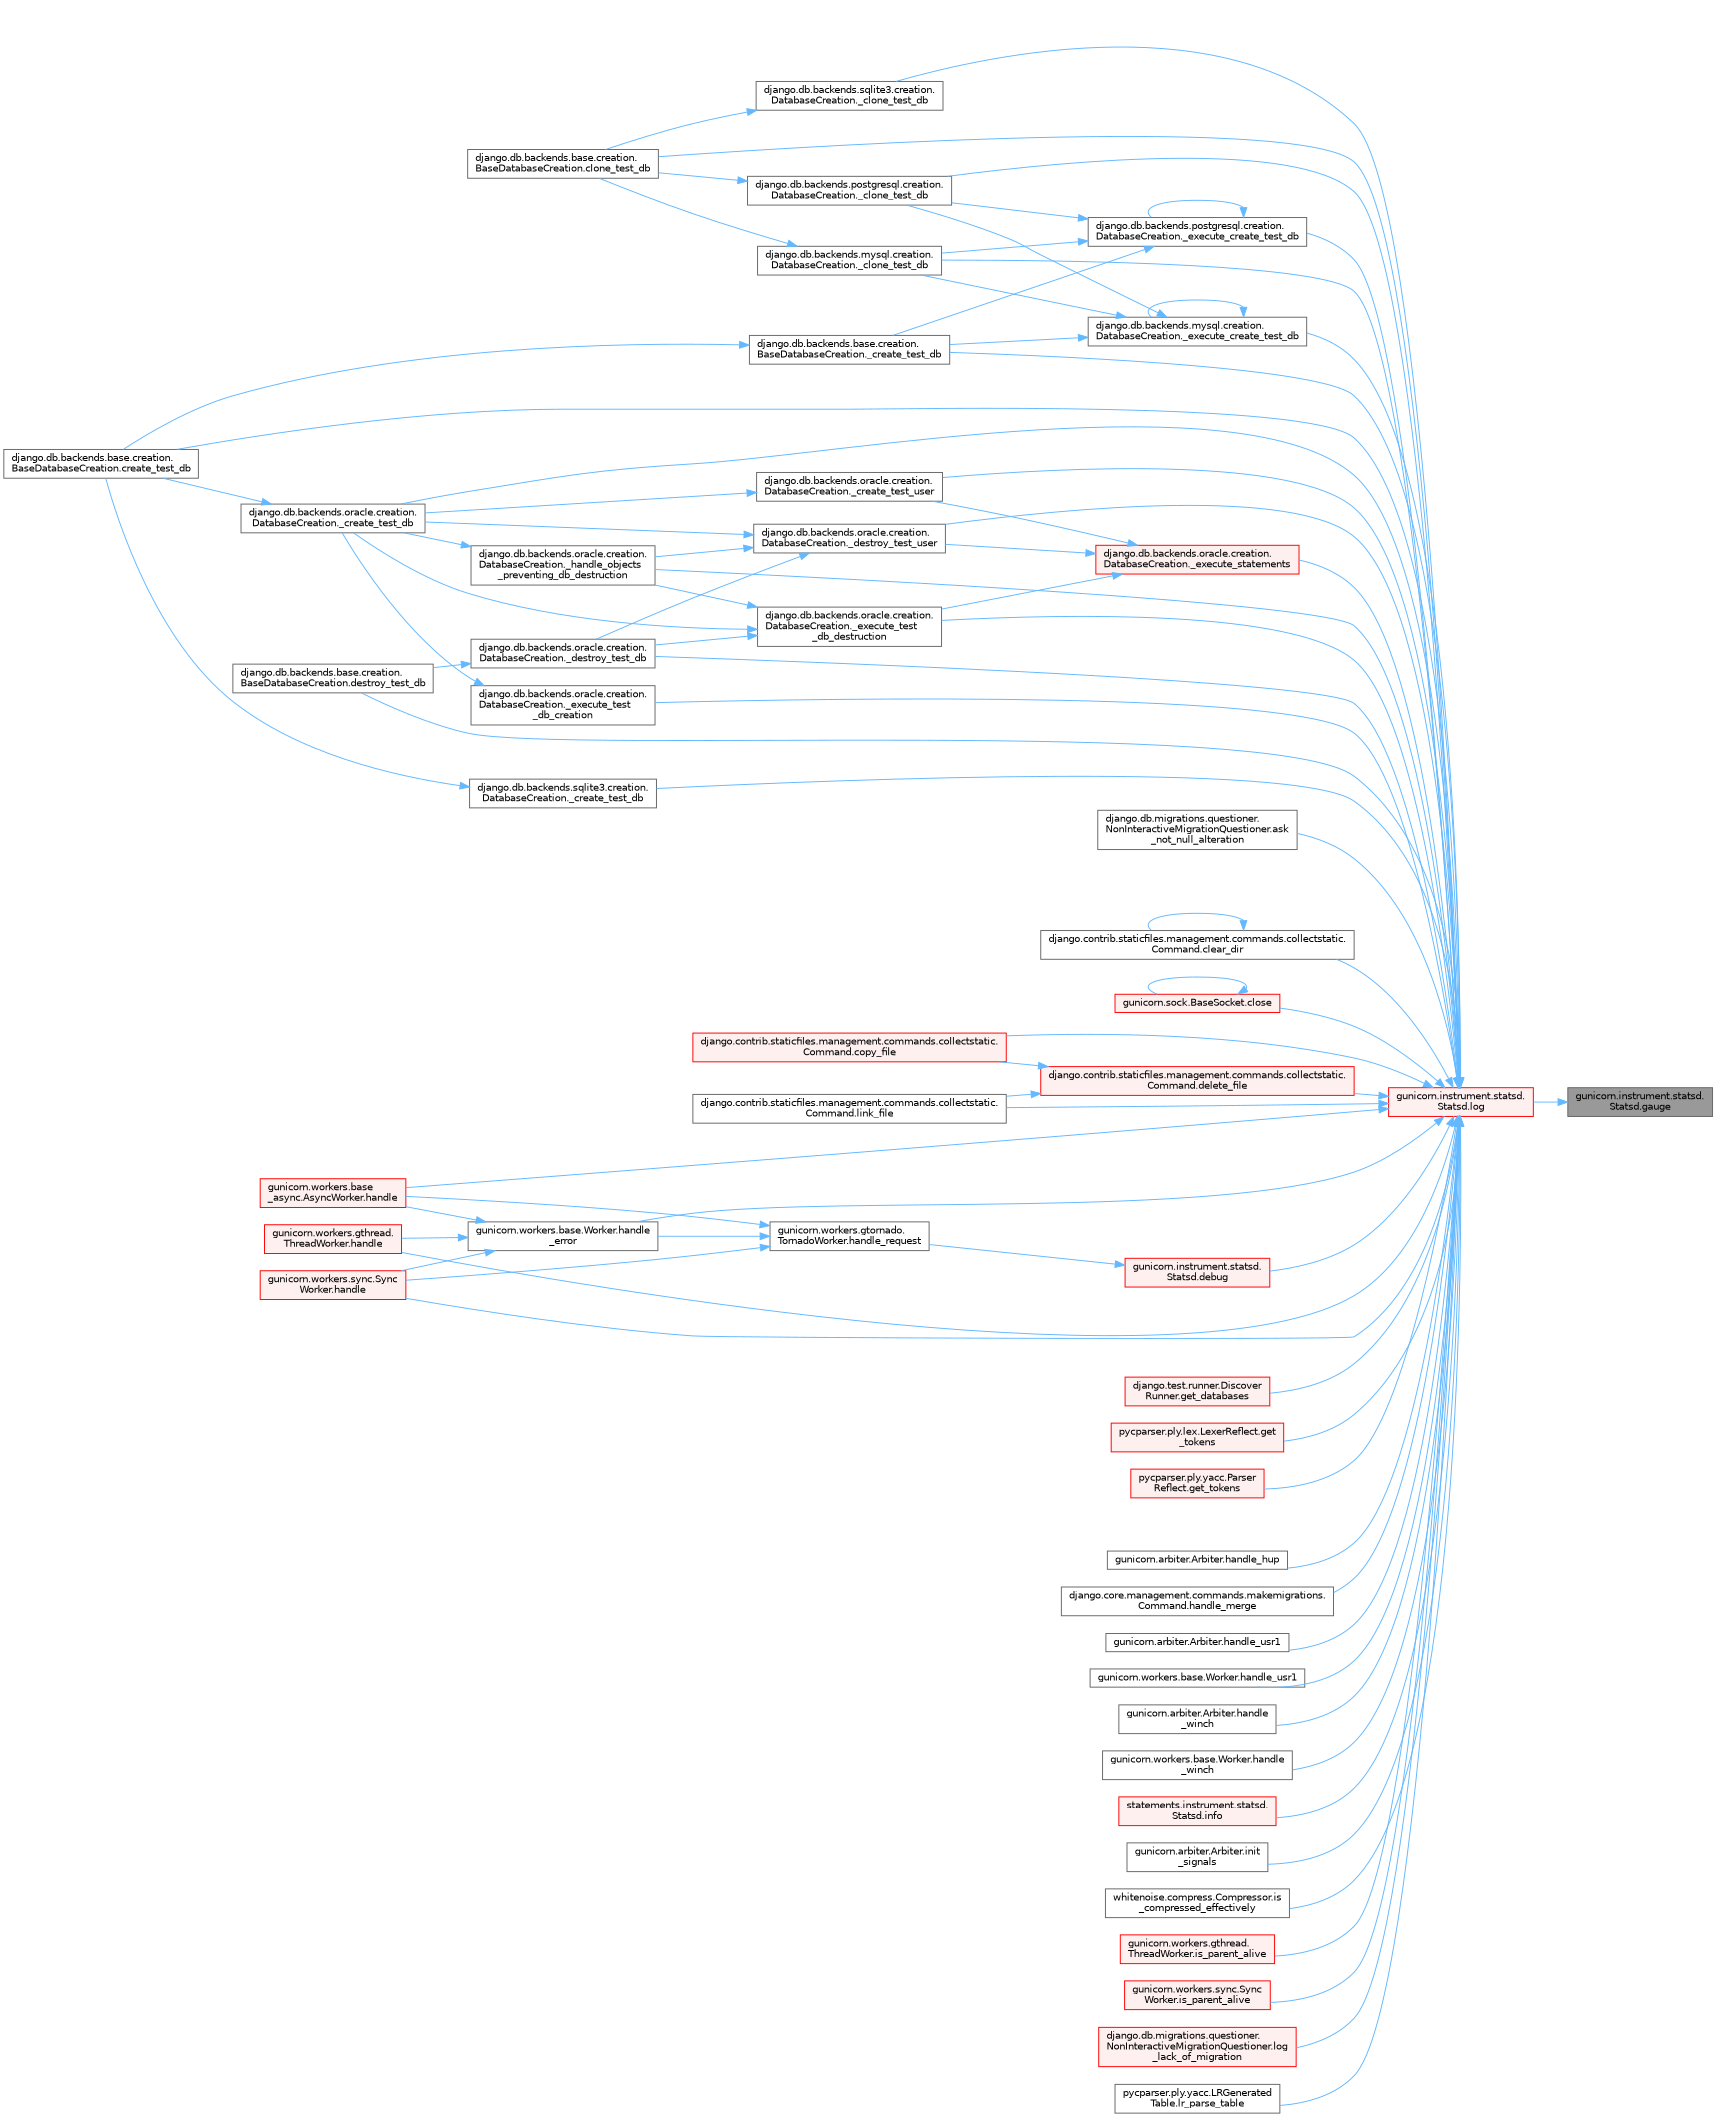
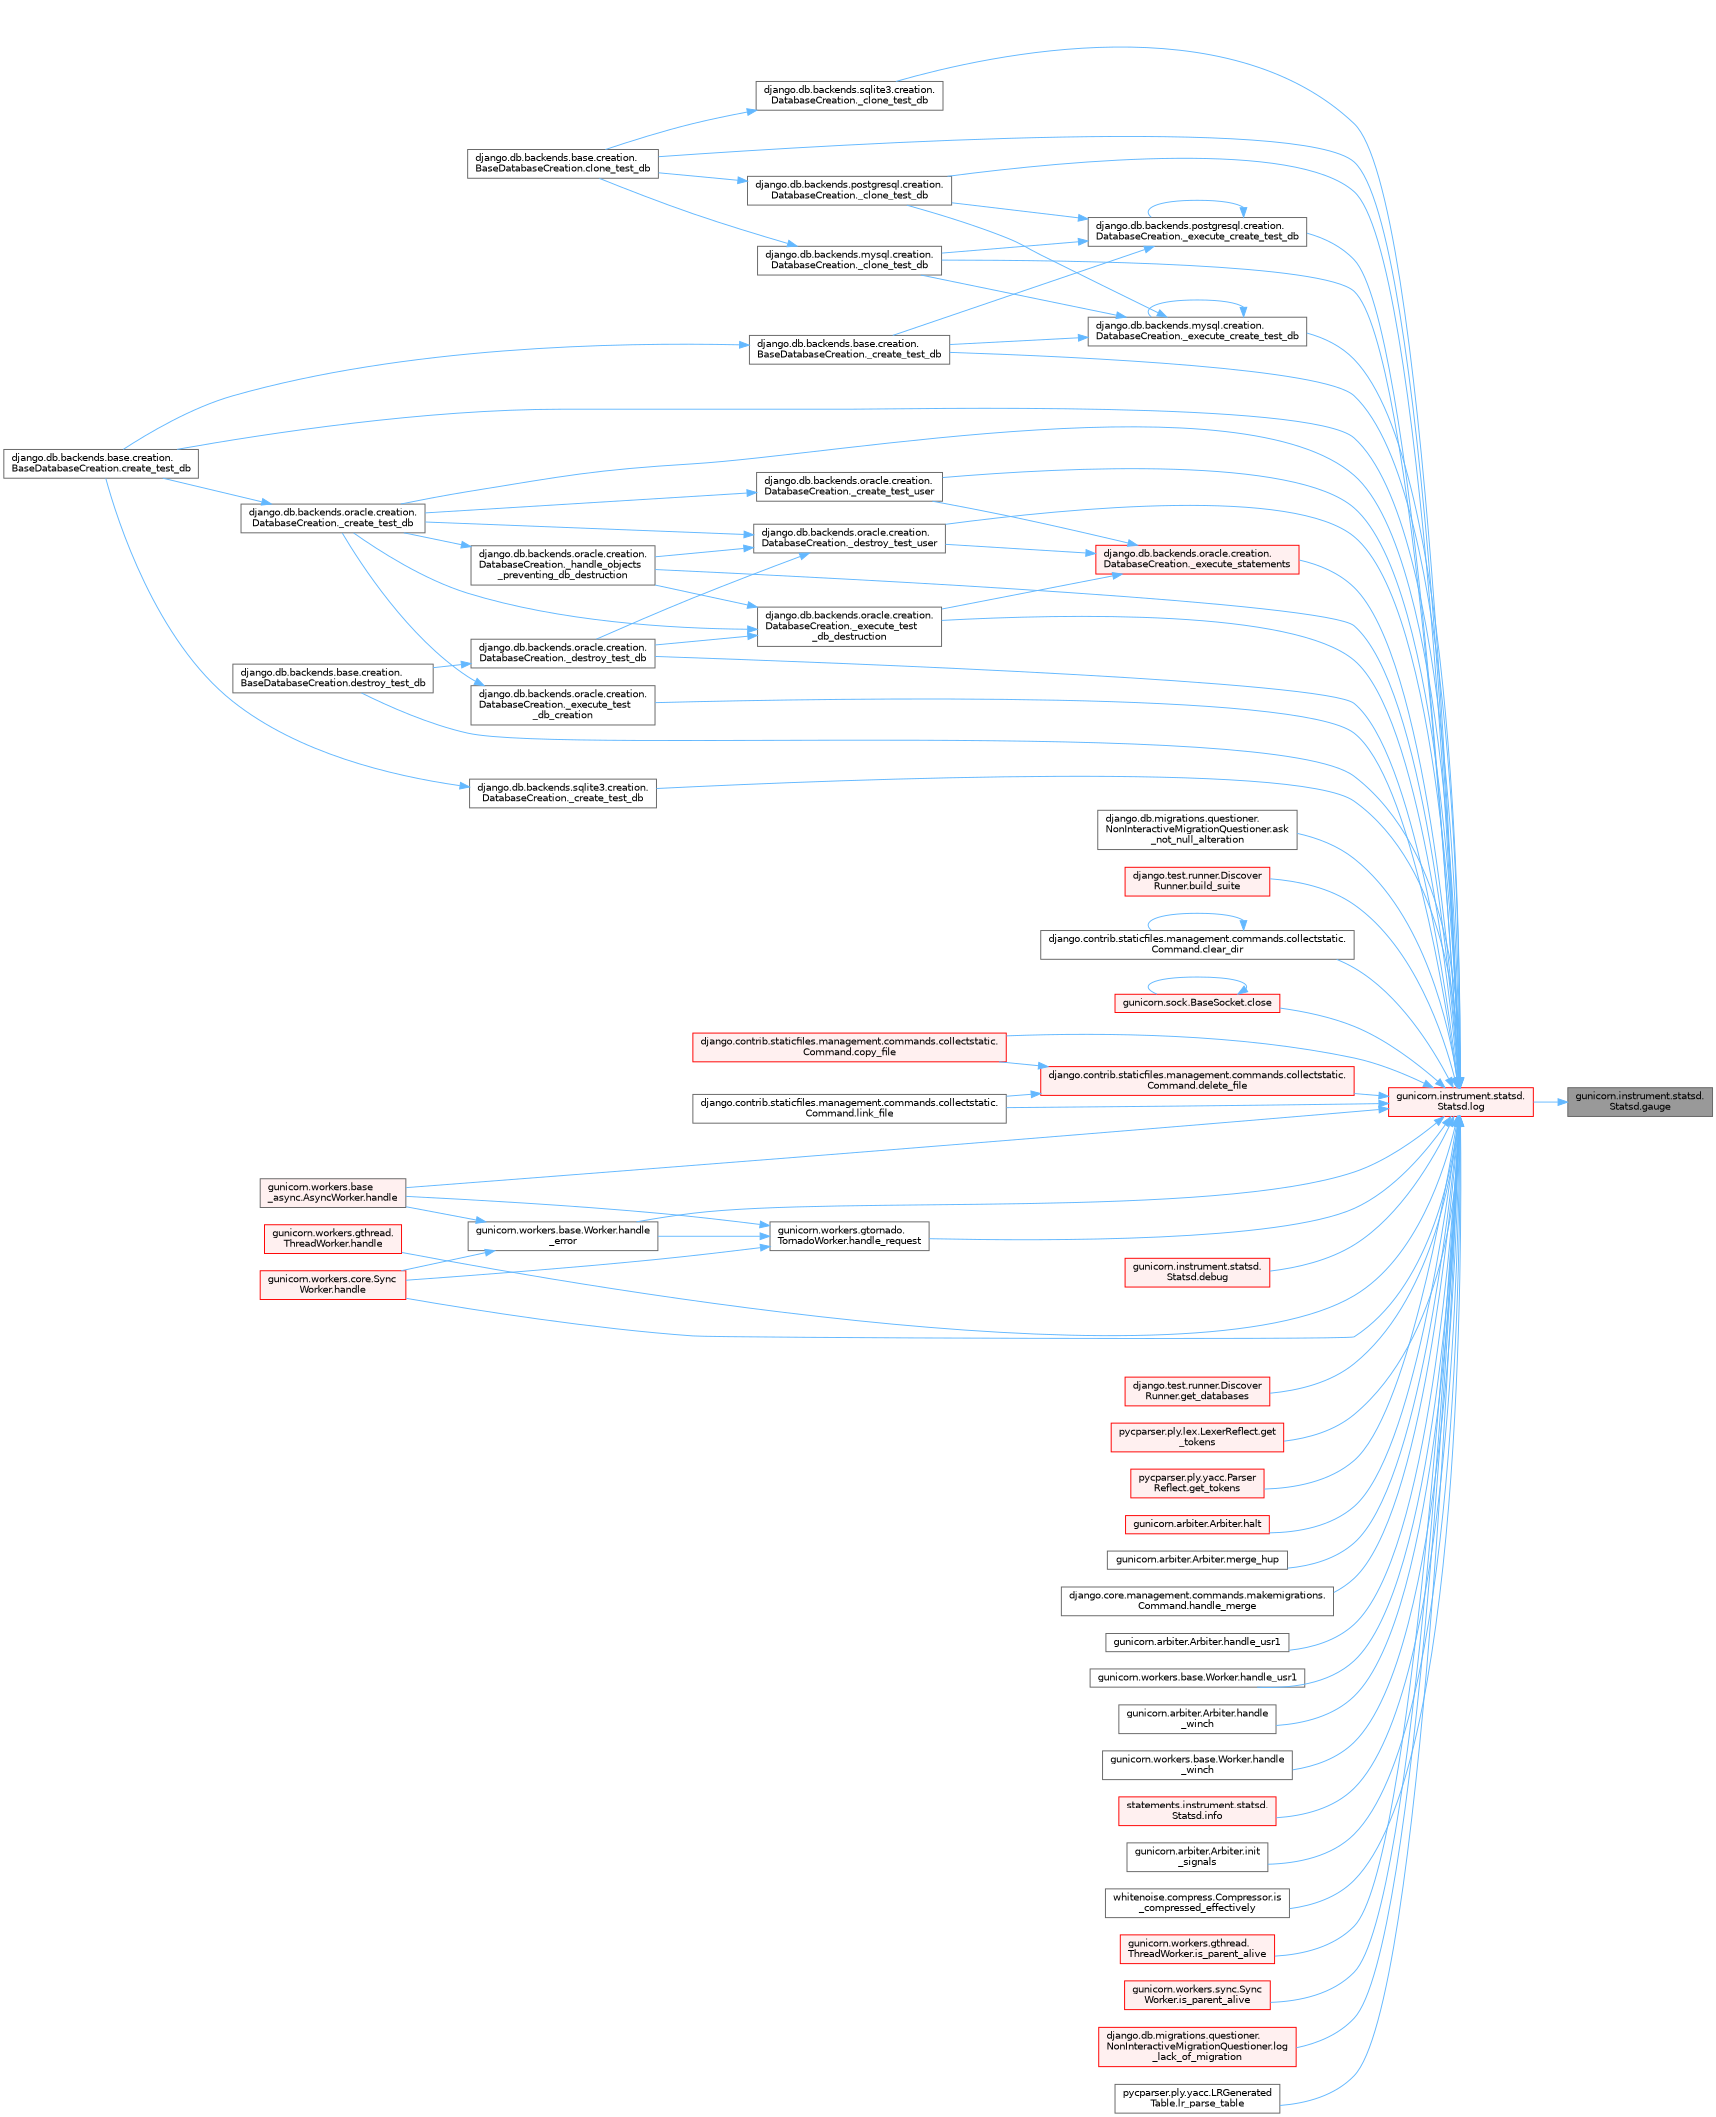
none -> (1197, 882)
(333, 1193) -> (333, 1193)
(430, 1238) -> none
(1022, 1254) -> (1205, 1234)
(333, 1285) -> (333, 1285)
none -> (1197, 1525)
(1197, 1560) -> (1197, 1560)
